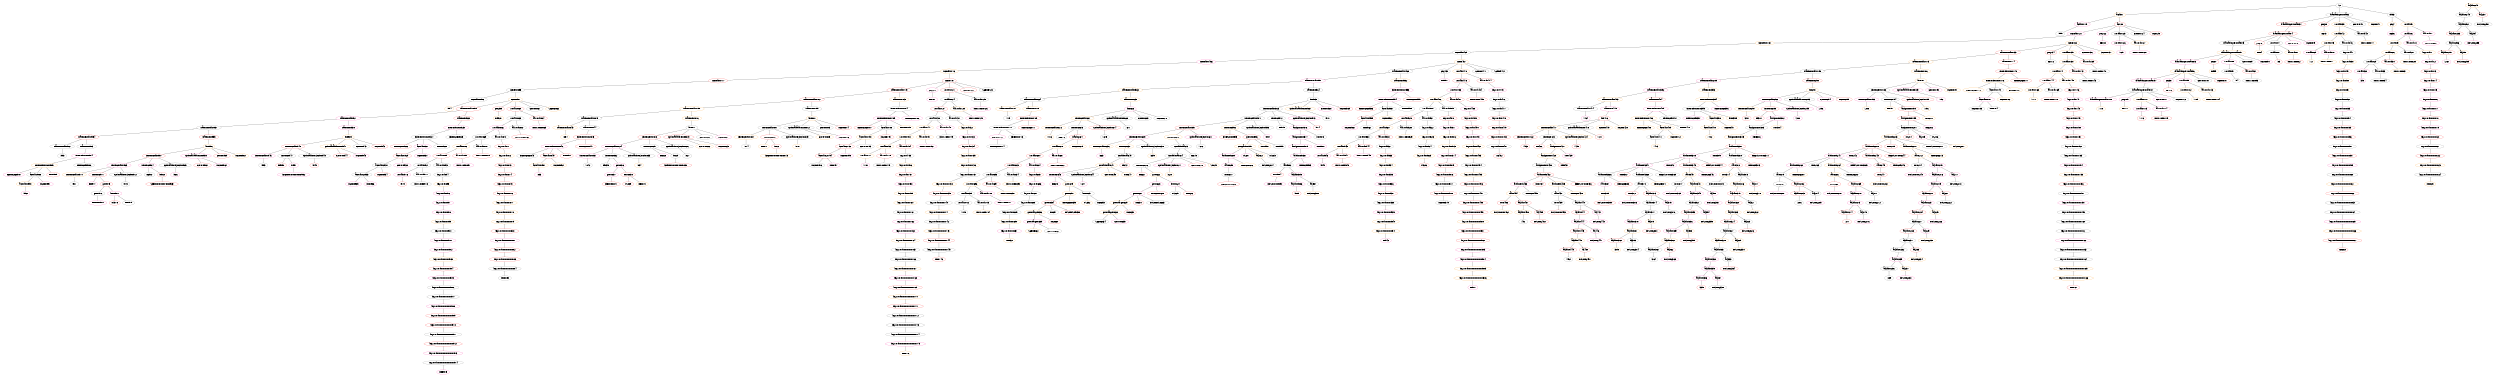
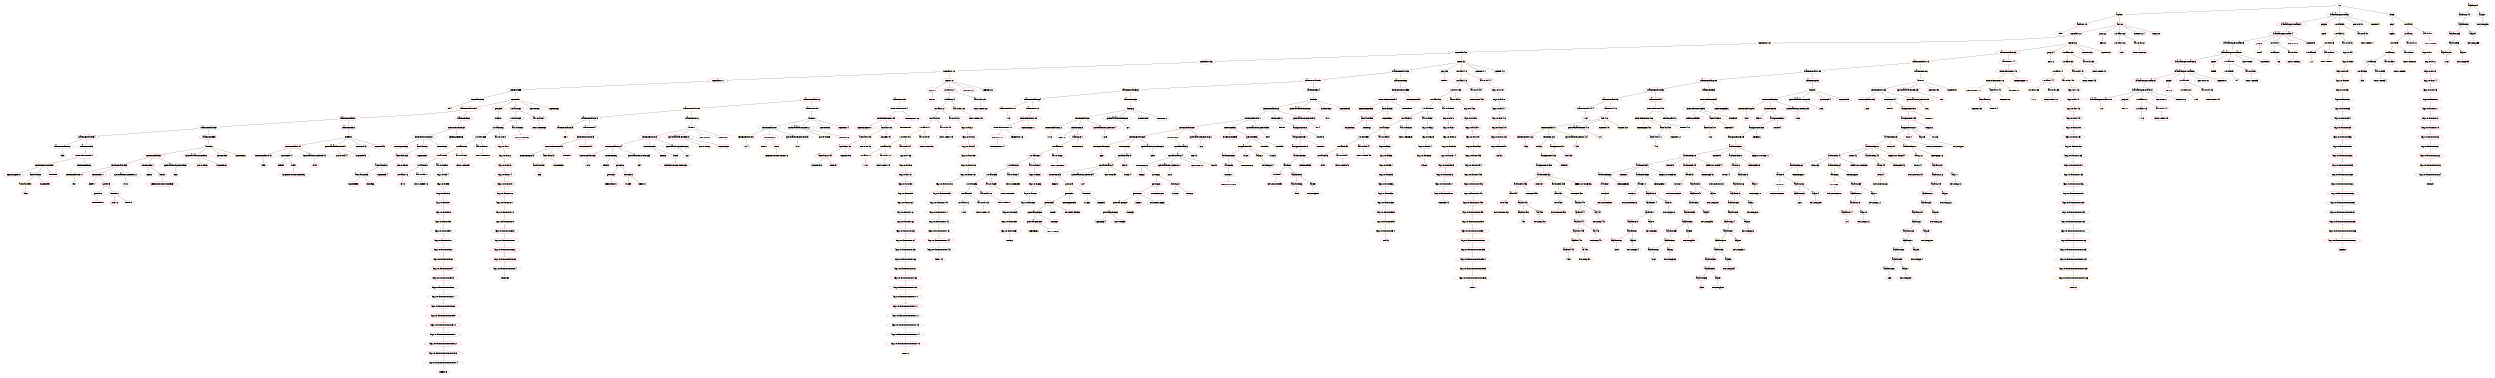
(899, 90) -> none
